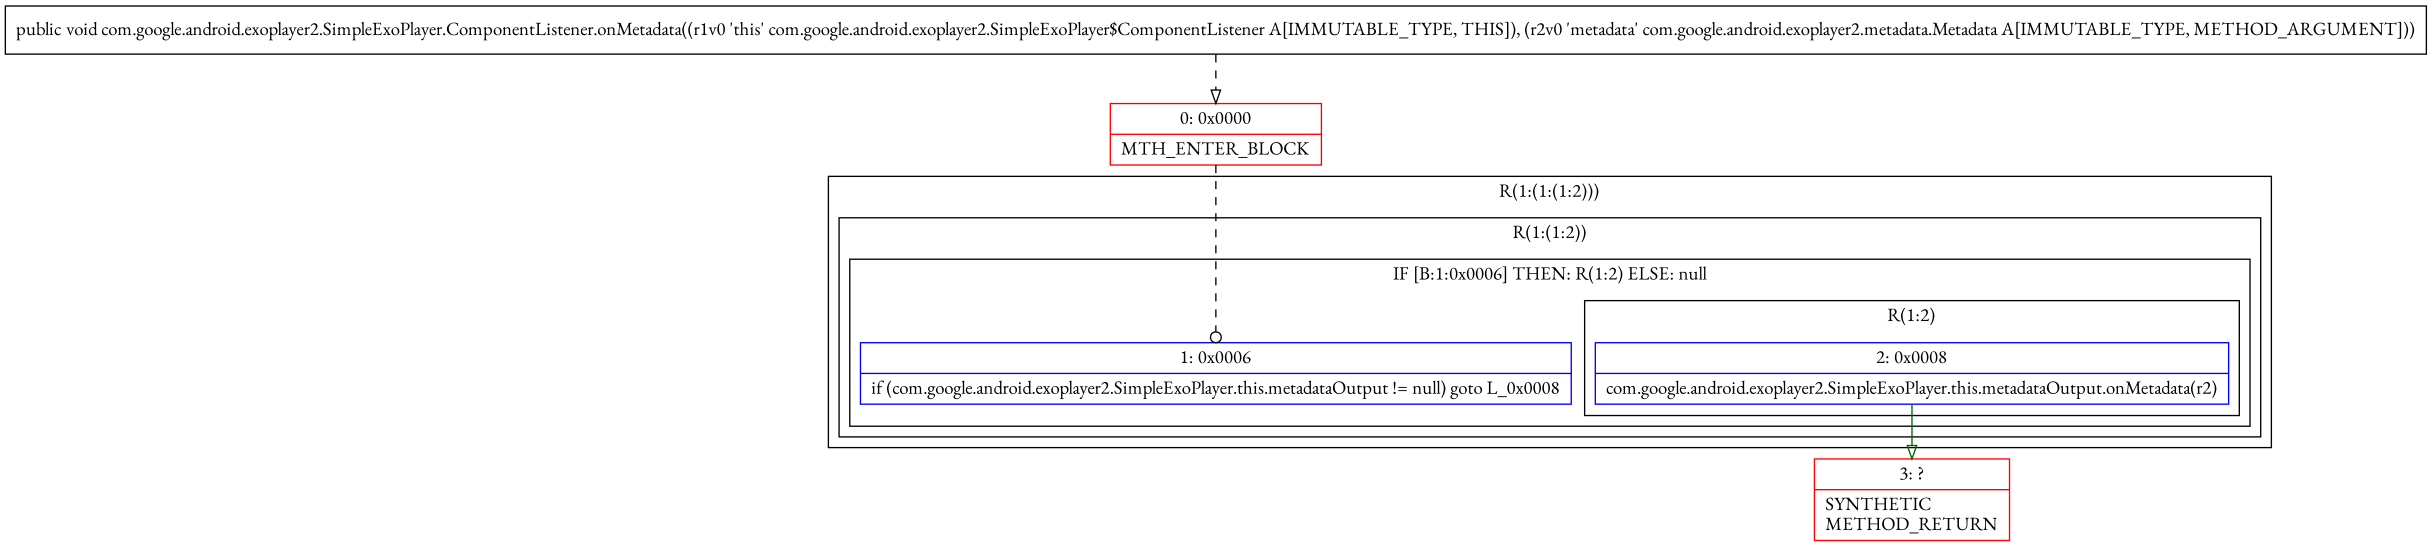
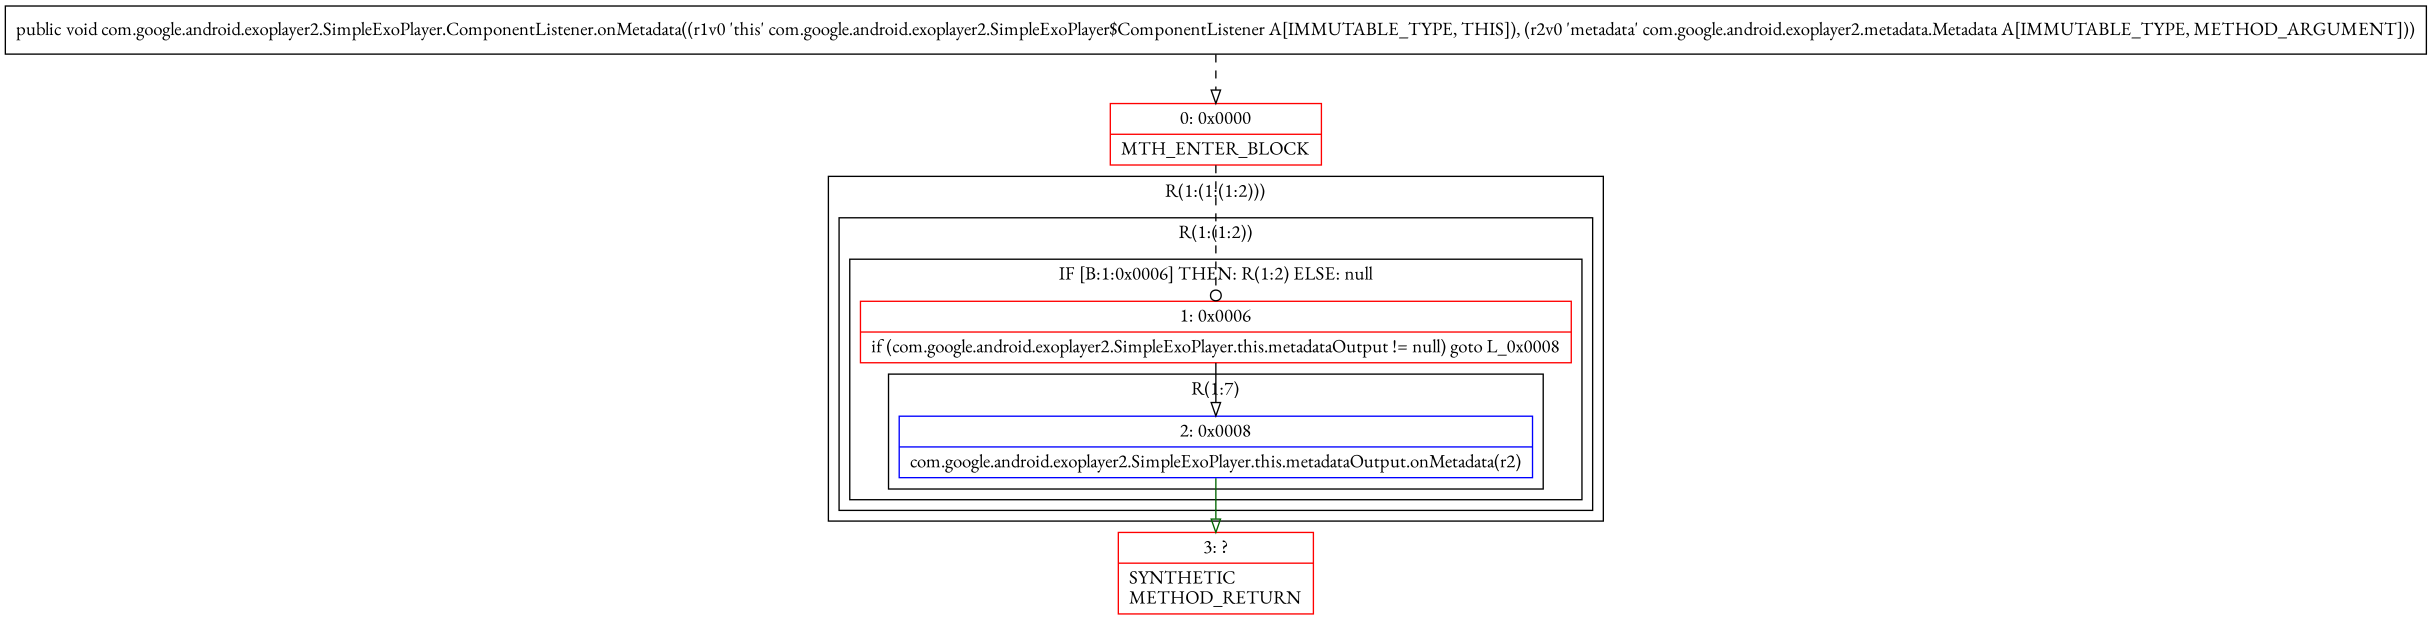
(1912, 316) -> (1216, 389)
(1216, 373) -> (1216, 332)
none -> (1216, 383)
